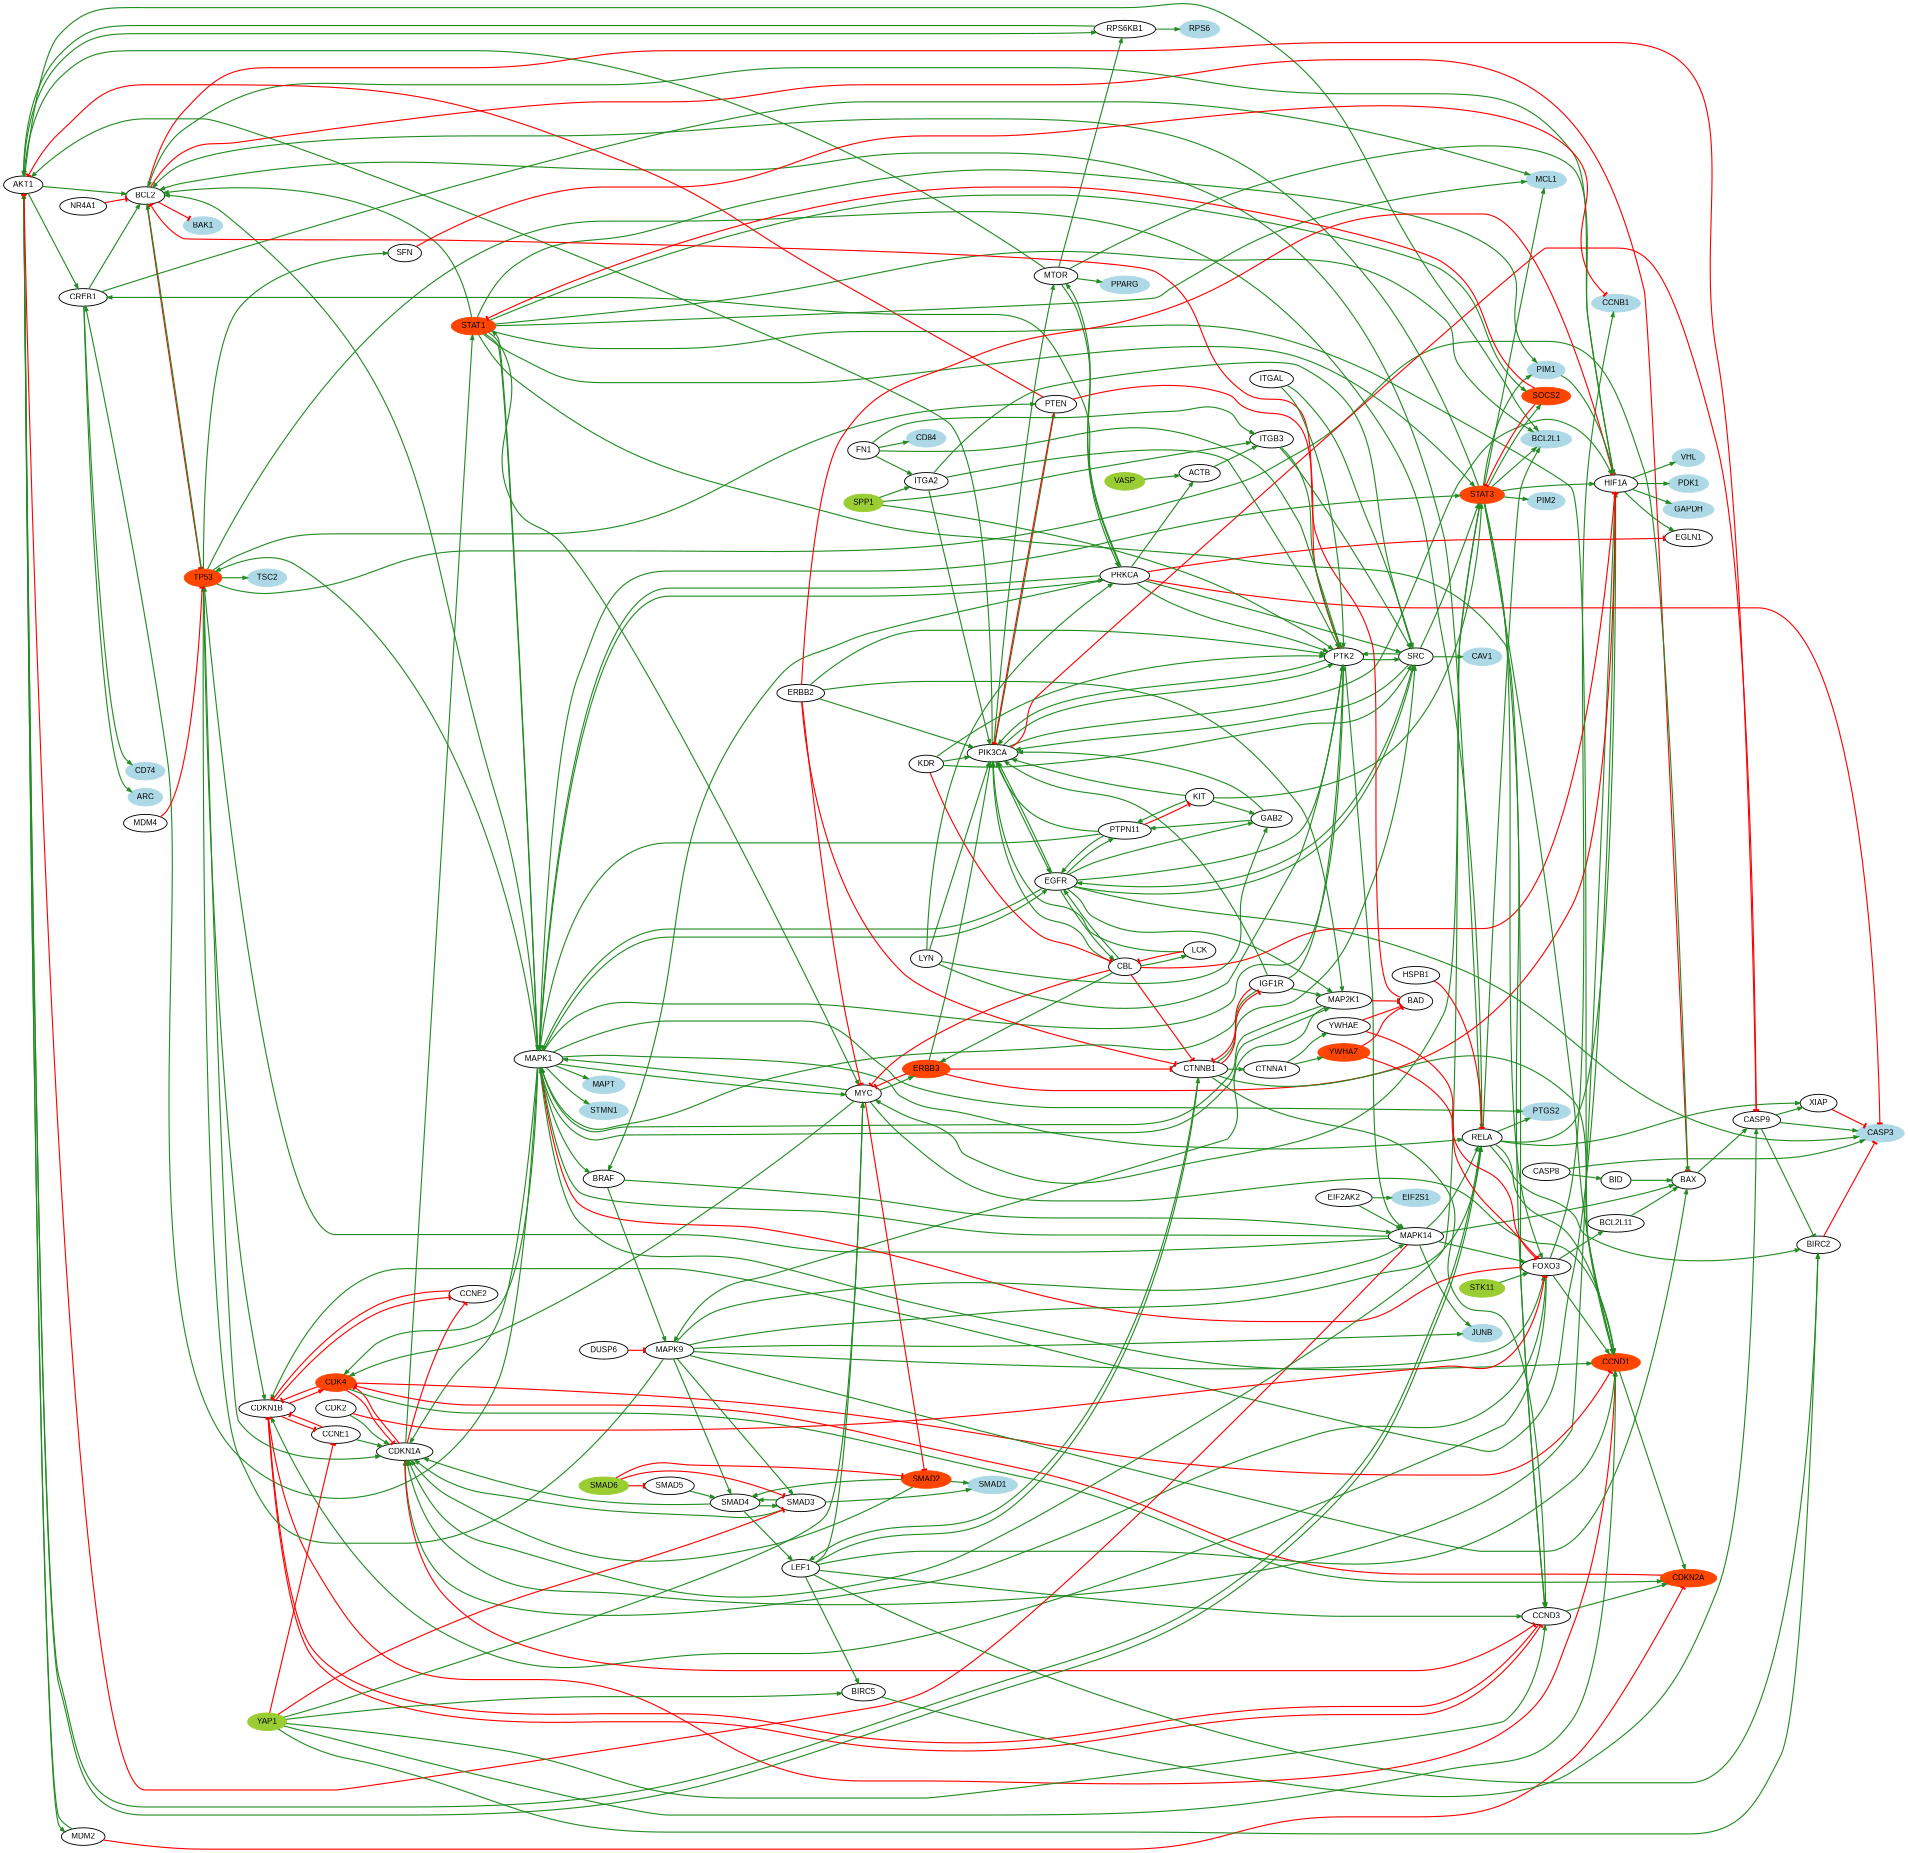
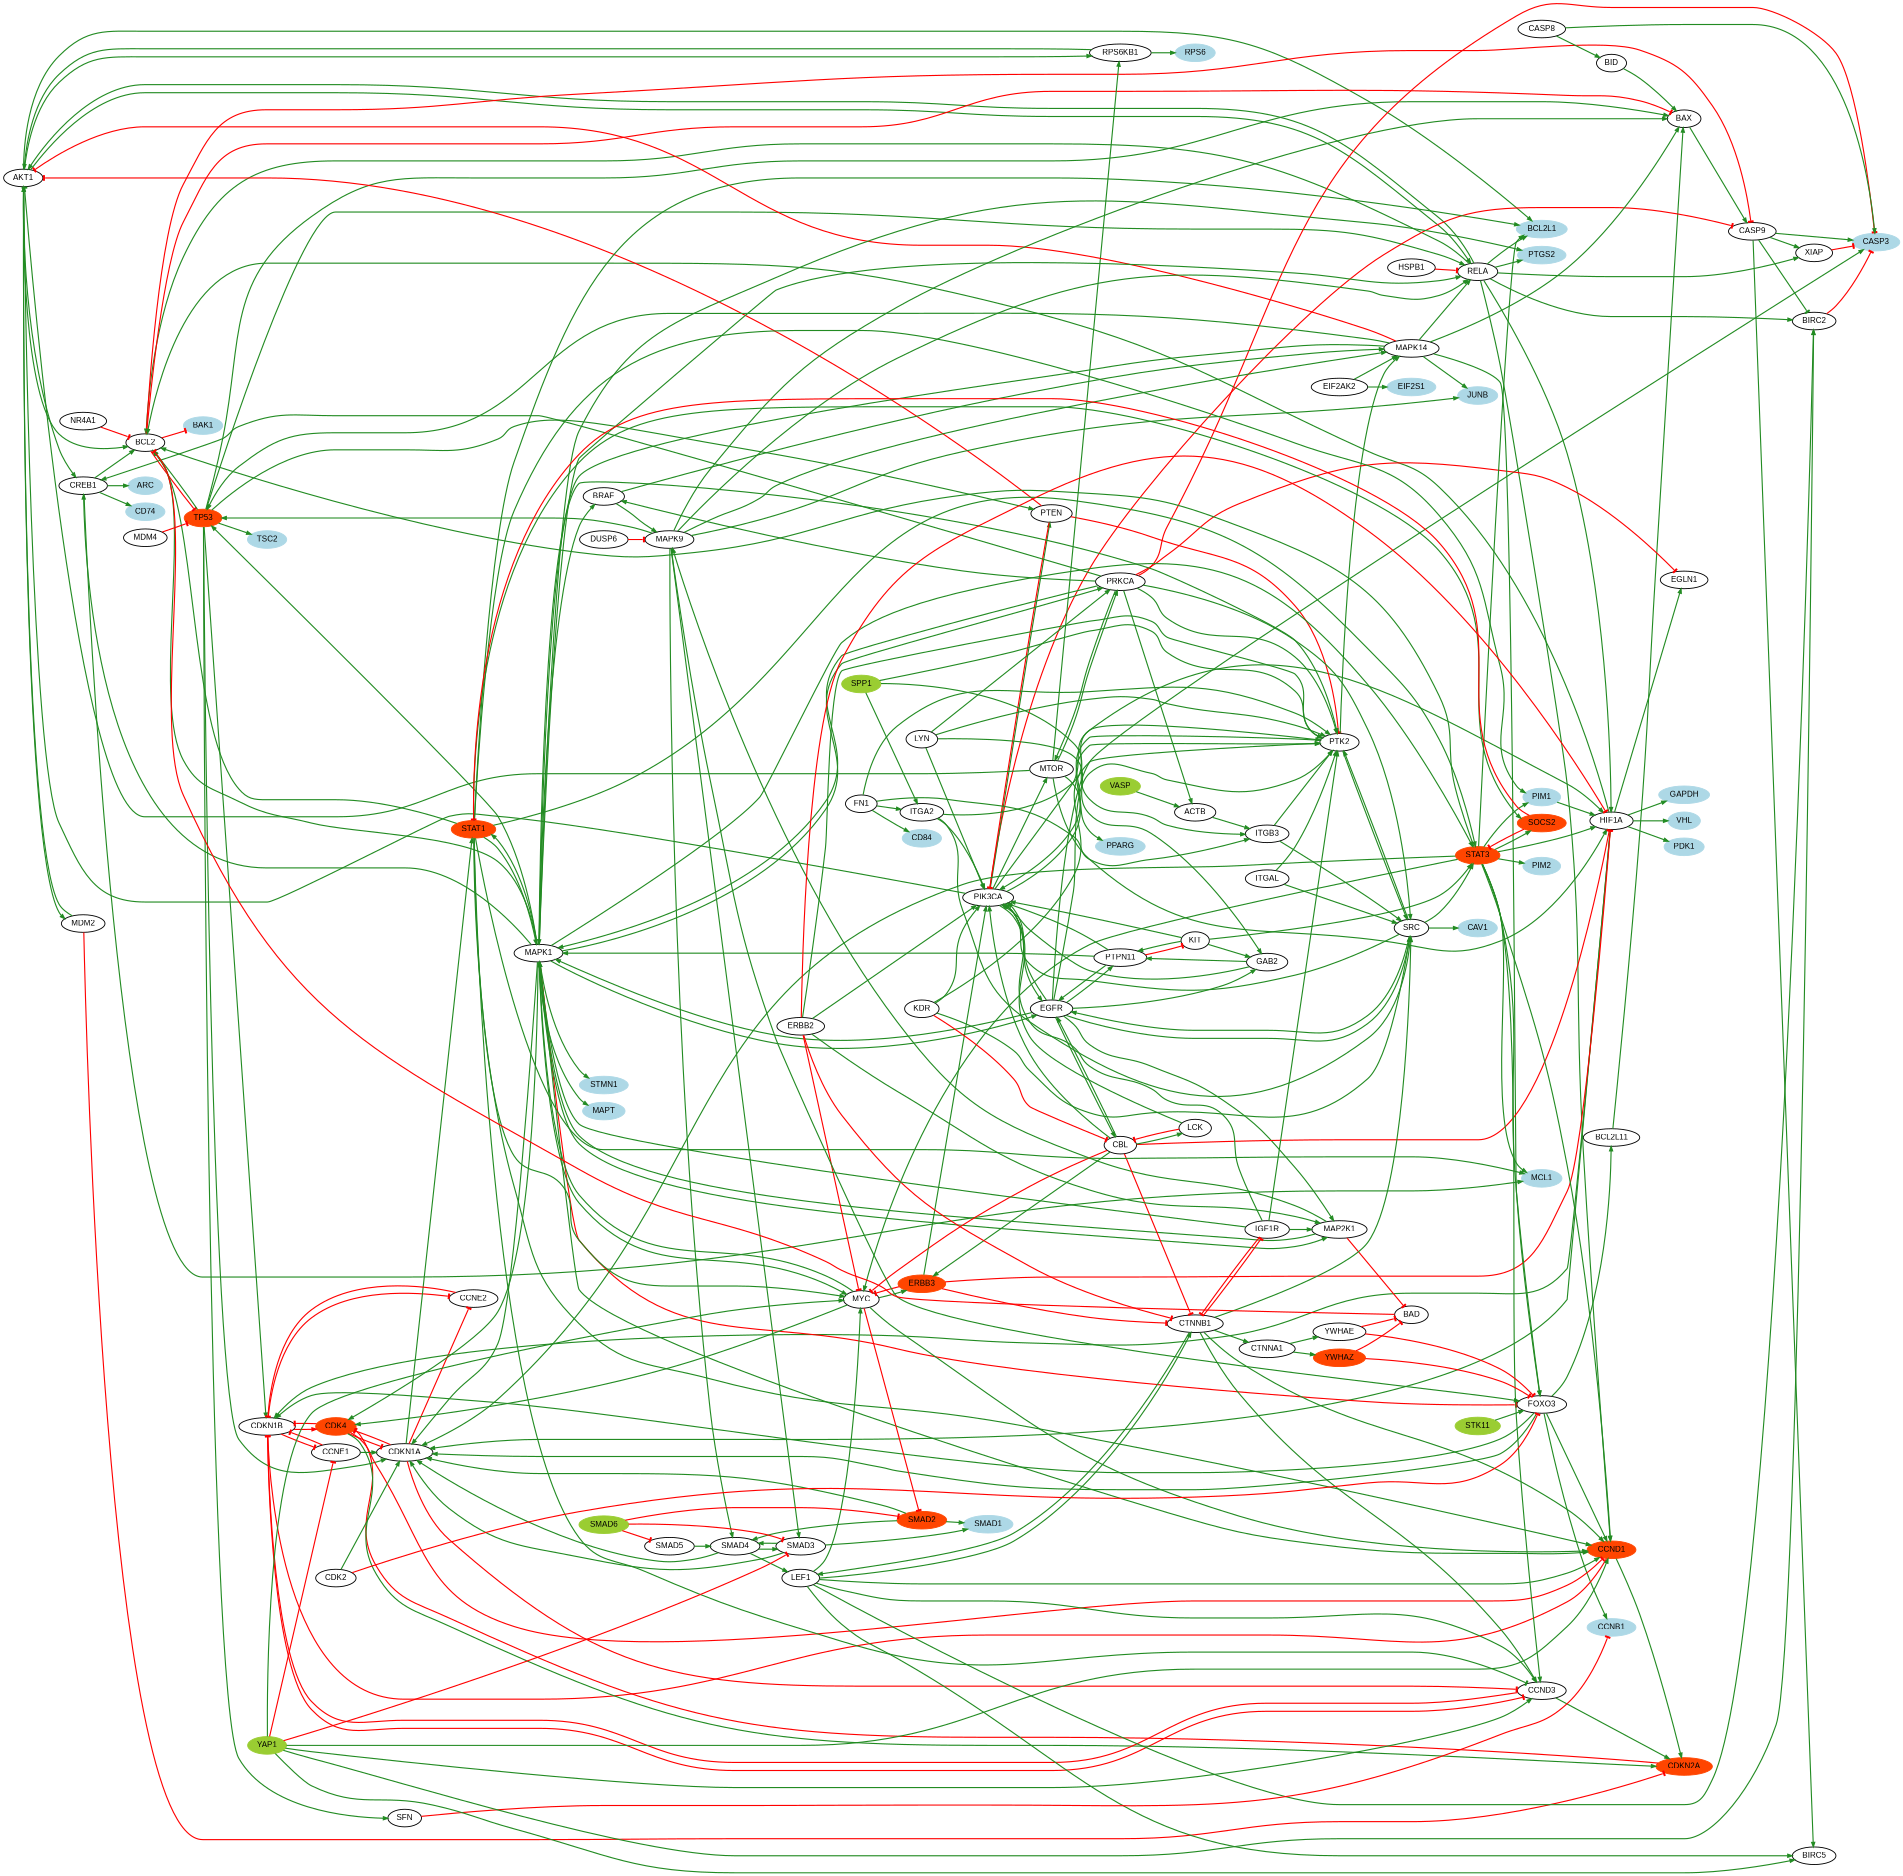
(521, 55) -> (267, 817)
(1404, 575) -> (697, 1593)
(1569, 1773) -> (1783, 1041)
